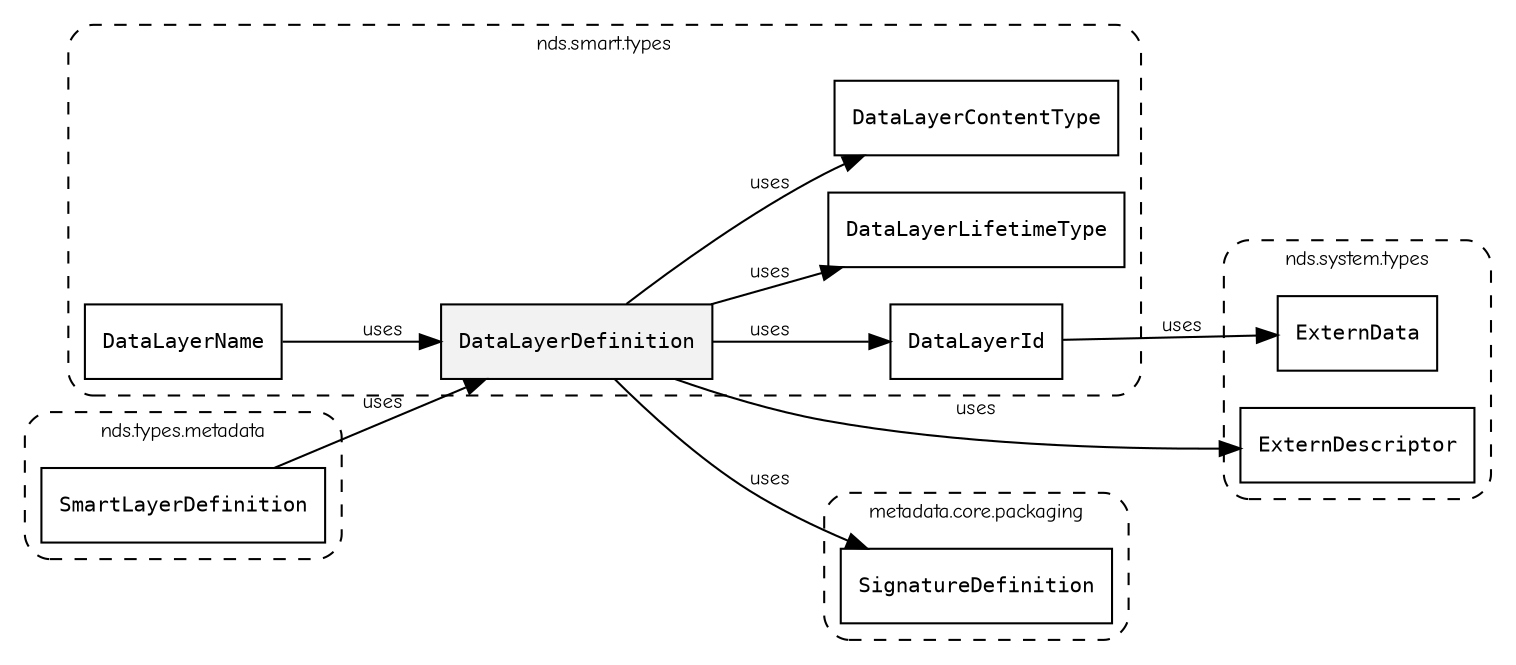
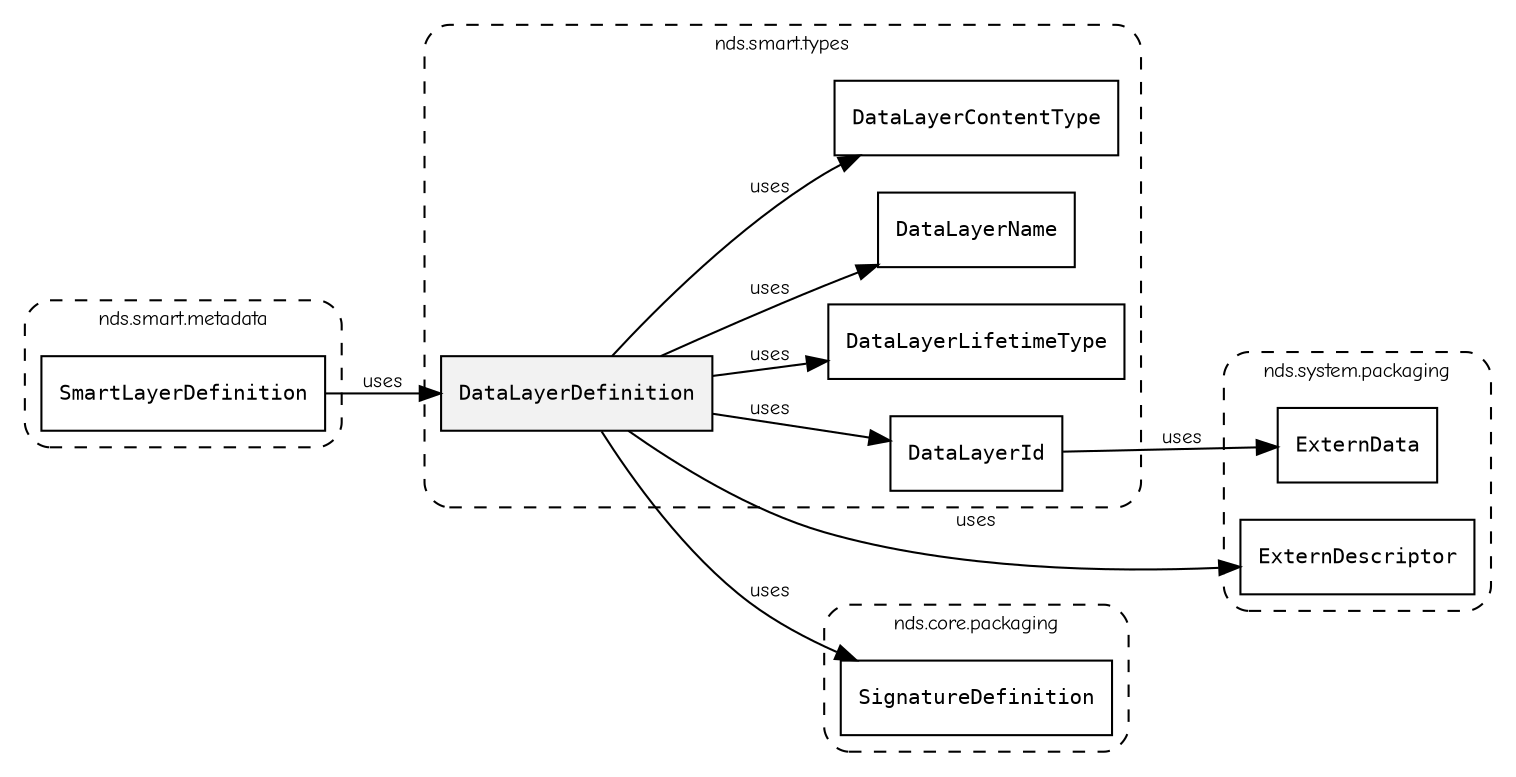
(1357, 260) -> (1357, 372)
(351, 342) -> (759, 313)
(183, 432) -> (183, 320)
(976, 513) -> (976, 624)
